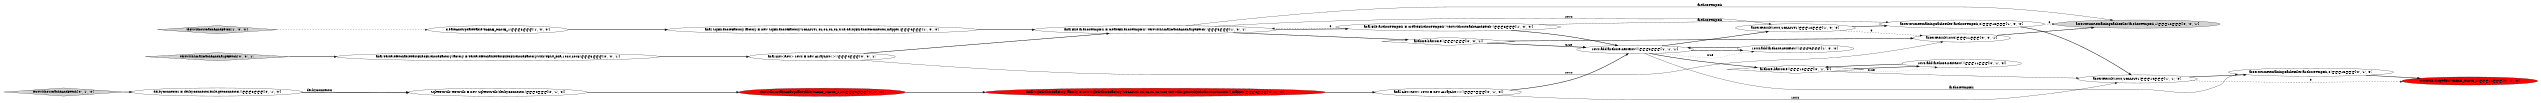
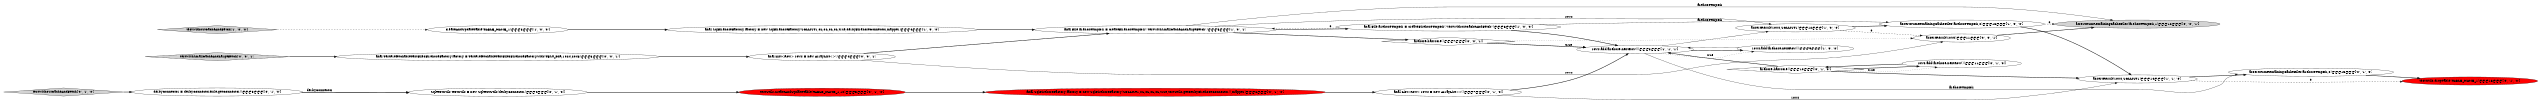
(1719, 38) -> (1719, 38)
(1720, 40) -> (1720, 40)
(1715, 48) -> (1715, 48)
(1702, 62) -> (1724, 60)
(1954, 75) -> (1954, 75)
